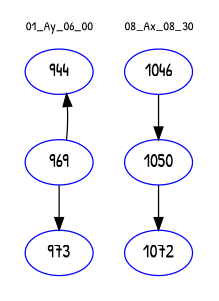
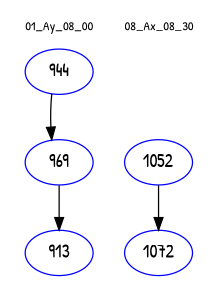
(60, 27) -> (60, 27)
(159, 72) -> none
(68, 123) -> (51, 110)
(159, 162) -> (159, 162)
(59, 253) -> (59, 253)
